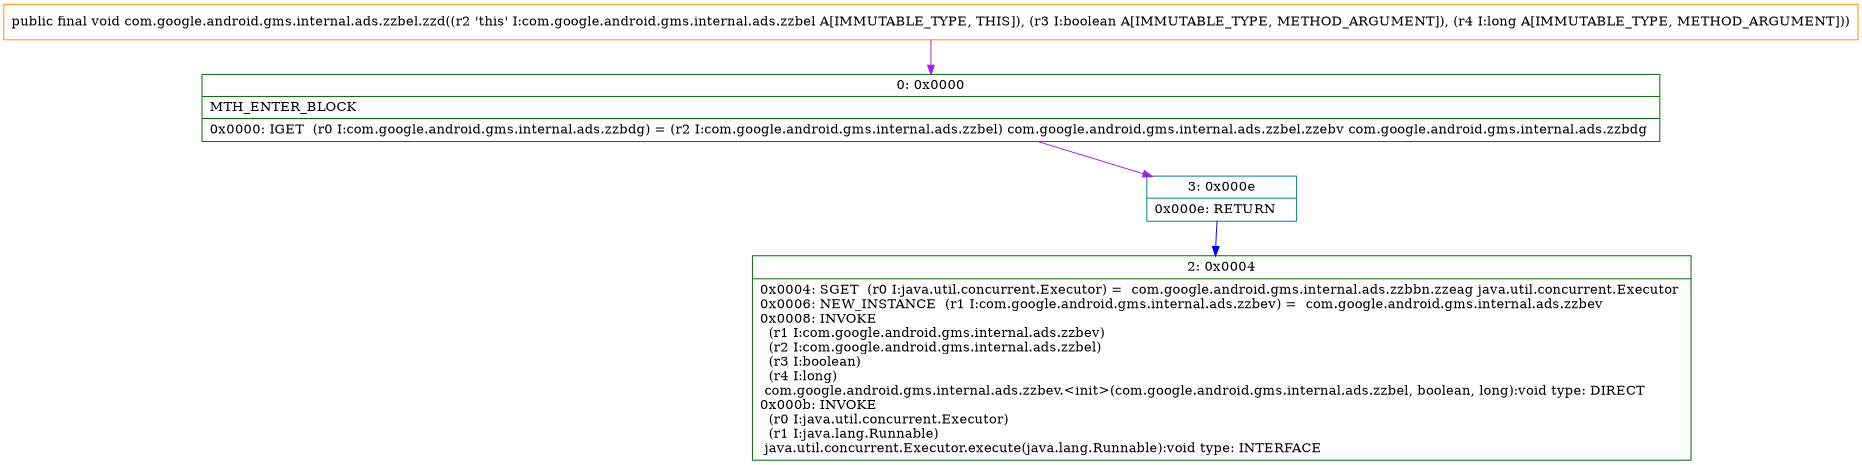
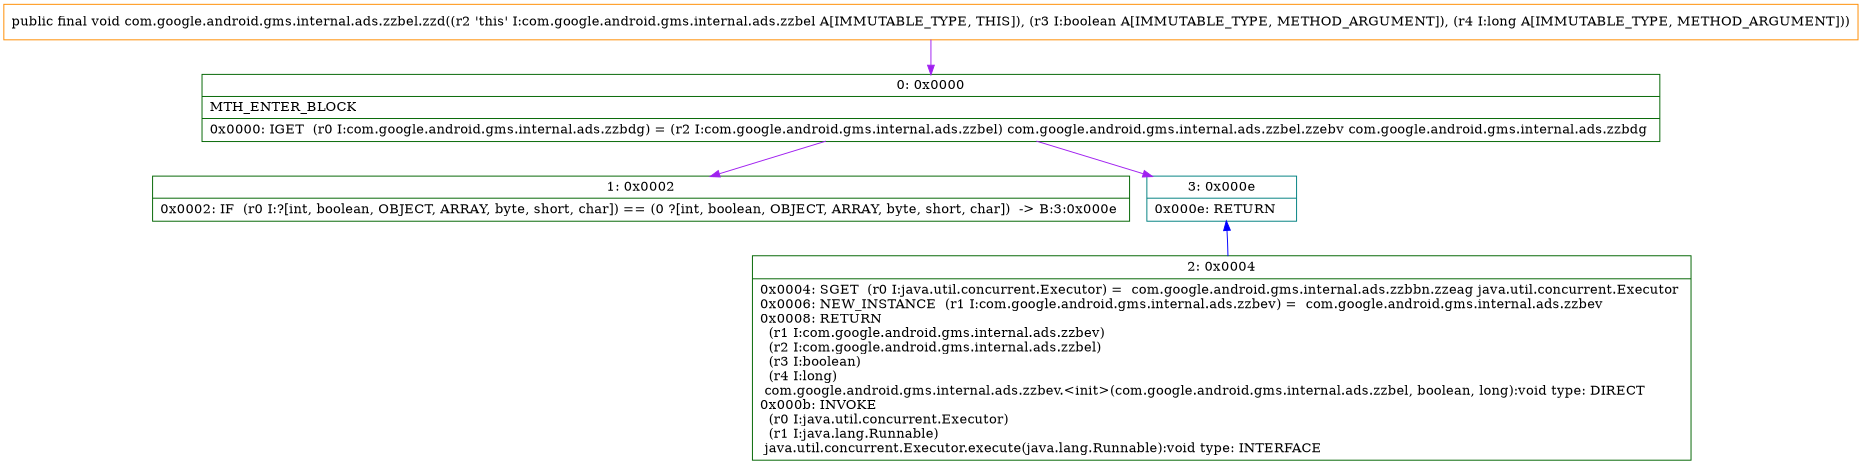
none -> (641, 199)
(1216, 234) -> (1228, 243)
(823, 319) -> (825, 319)
